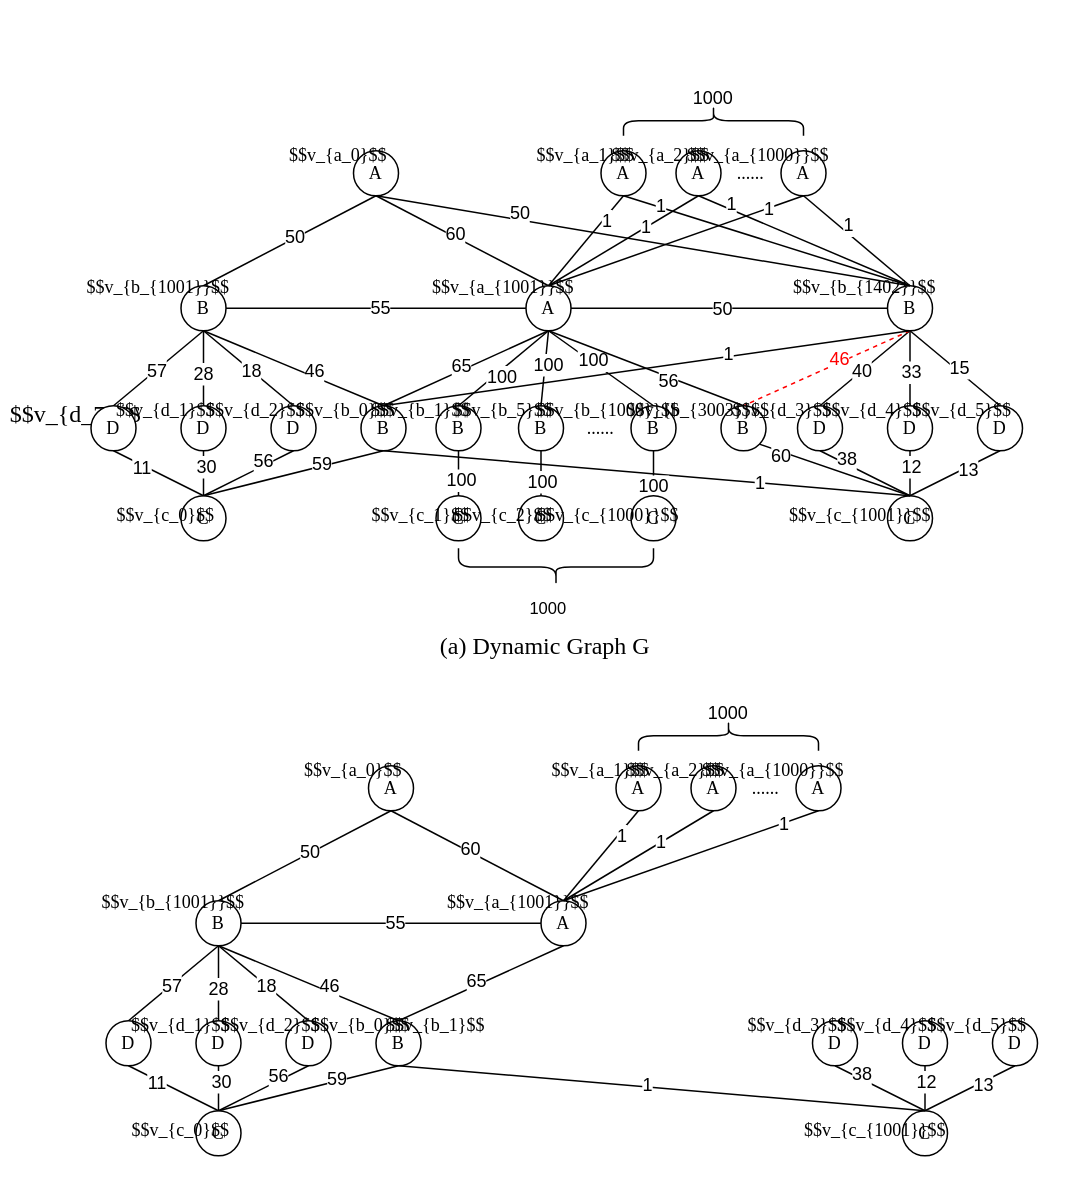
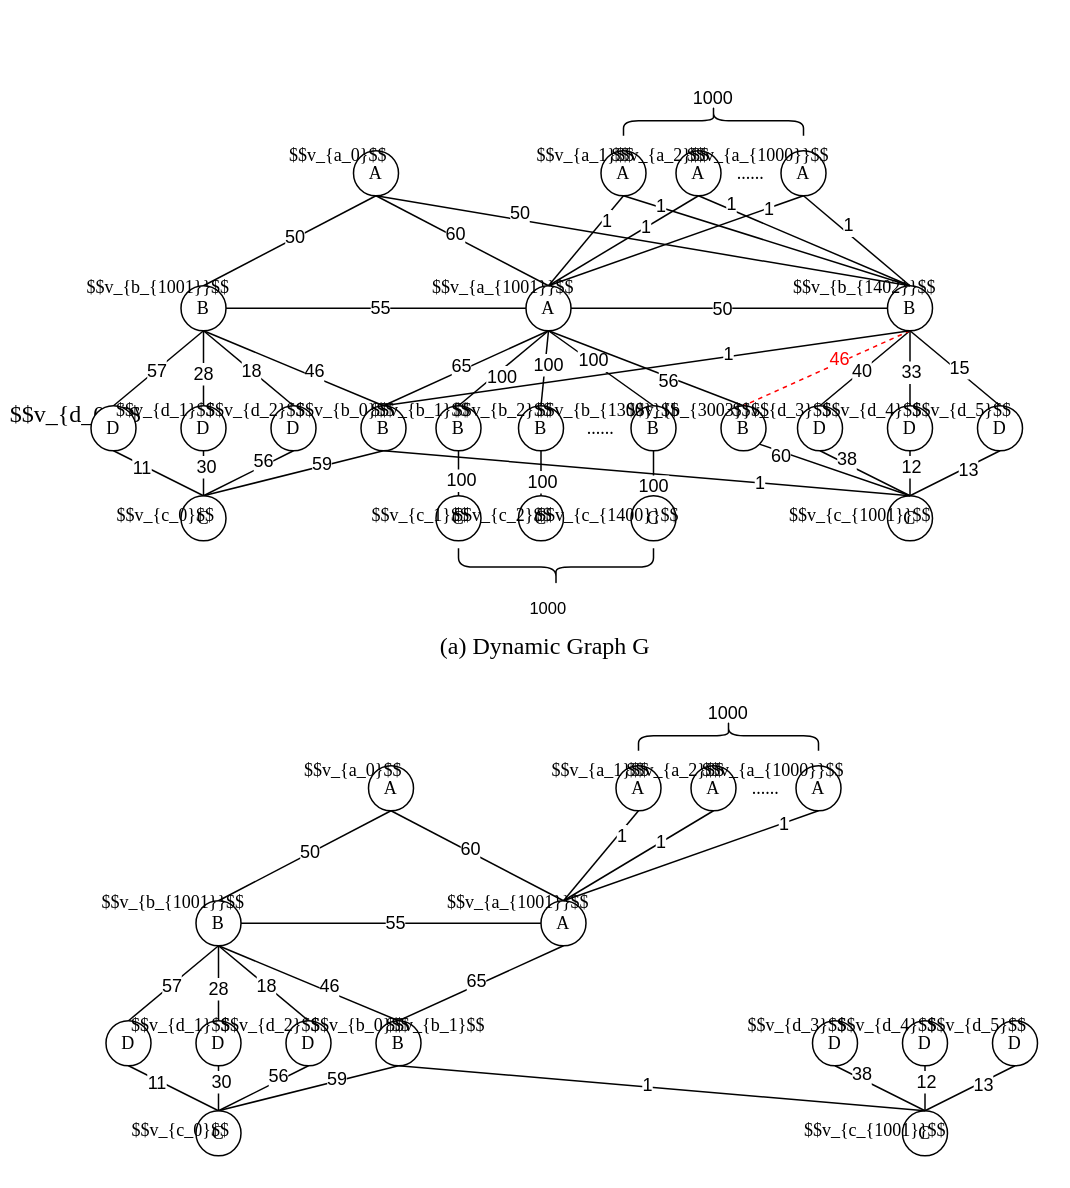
(76, 398) -> (76, 398)
(503, 398) -> (503, 398)
(608, 398) -> (608, 398)
(608, 503) -> (608, 503)
